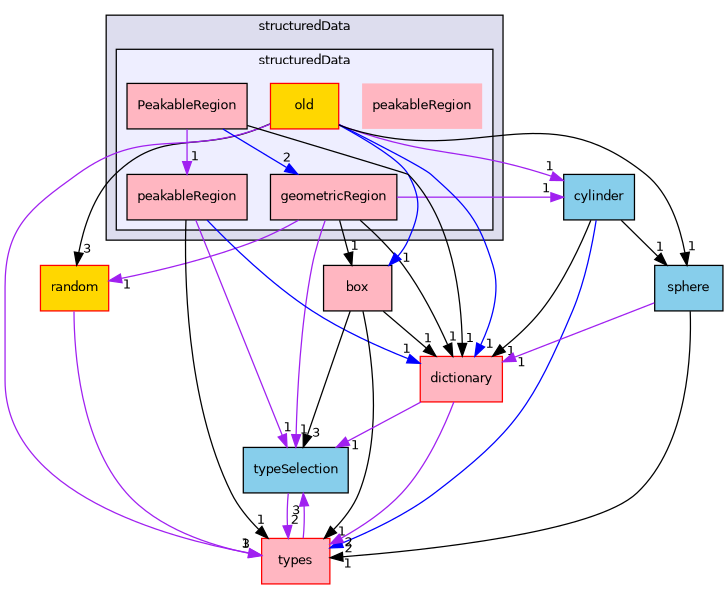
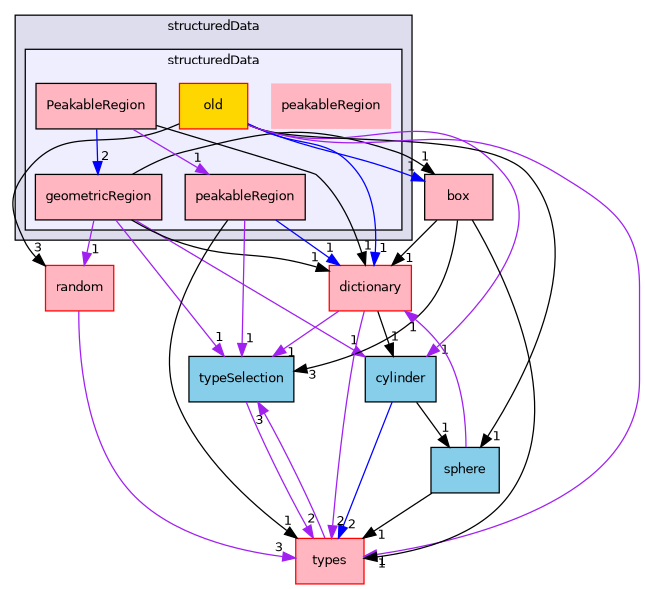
(75, 288) -> (80, 288)
(555, 290) -> (383, 328)
